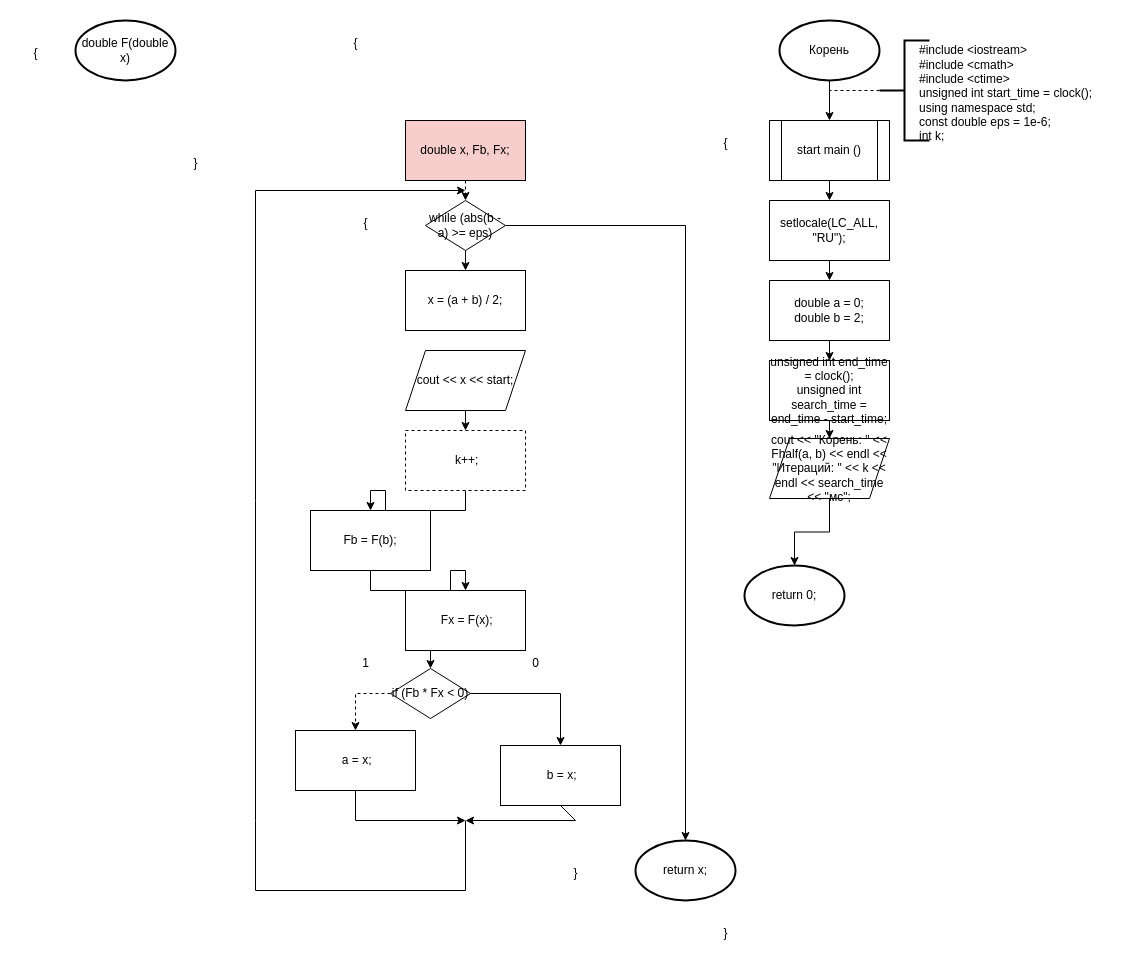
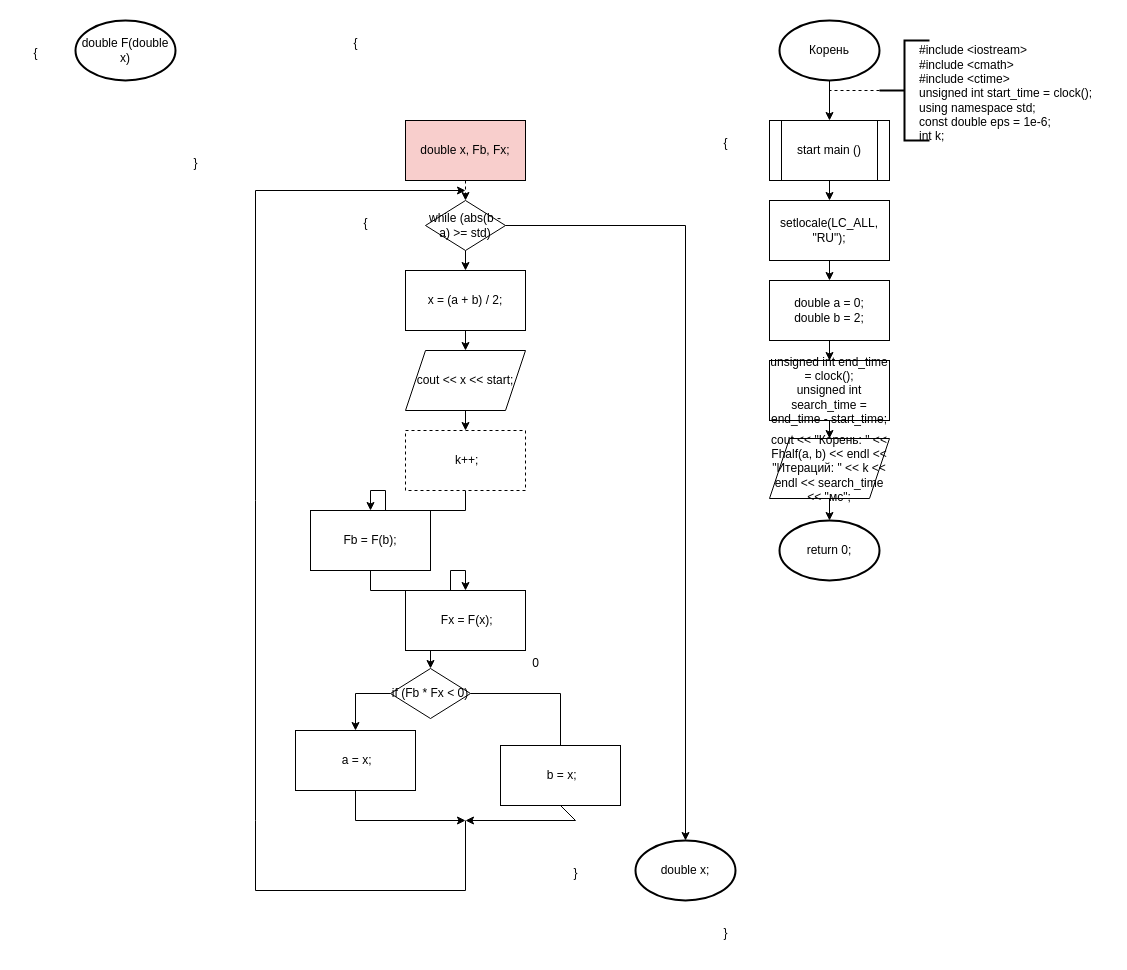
(466, 226) -> (466, 226)
none -> (466, 337)
(795, 596) -> (830, 551)
(366, 664) -> none
(358, 694) -> (358, 694)
(561, 737) -> (561, 740)
(686, 871) -> (686, 871)
